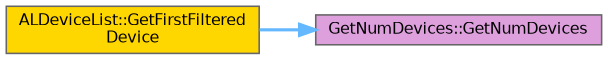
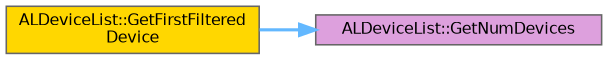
(459, 30) -> (459, 30)
